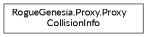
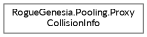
(74, 19) -> (74, 19)
